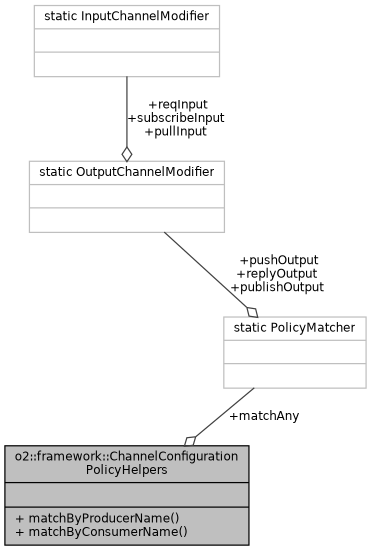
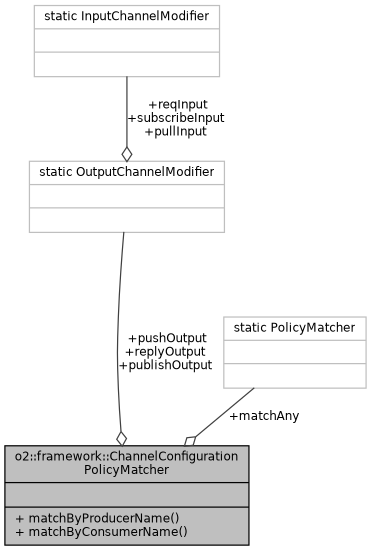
(205, 270) -> (118, 332)
(127, 470) -> (127, 470)
